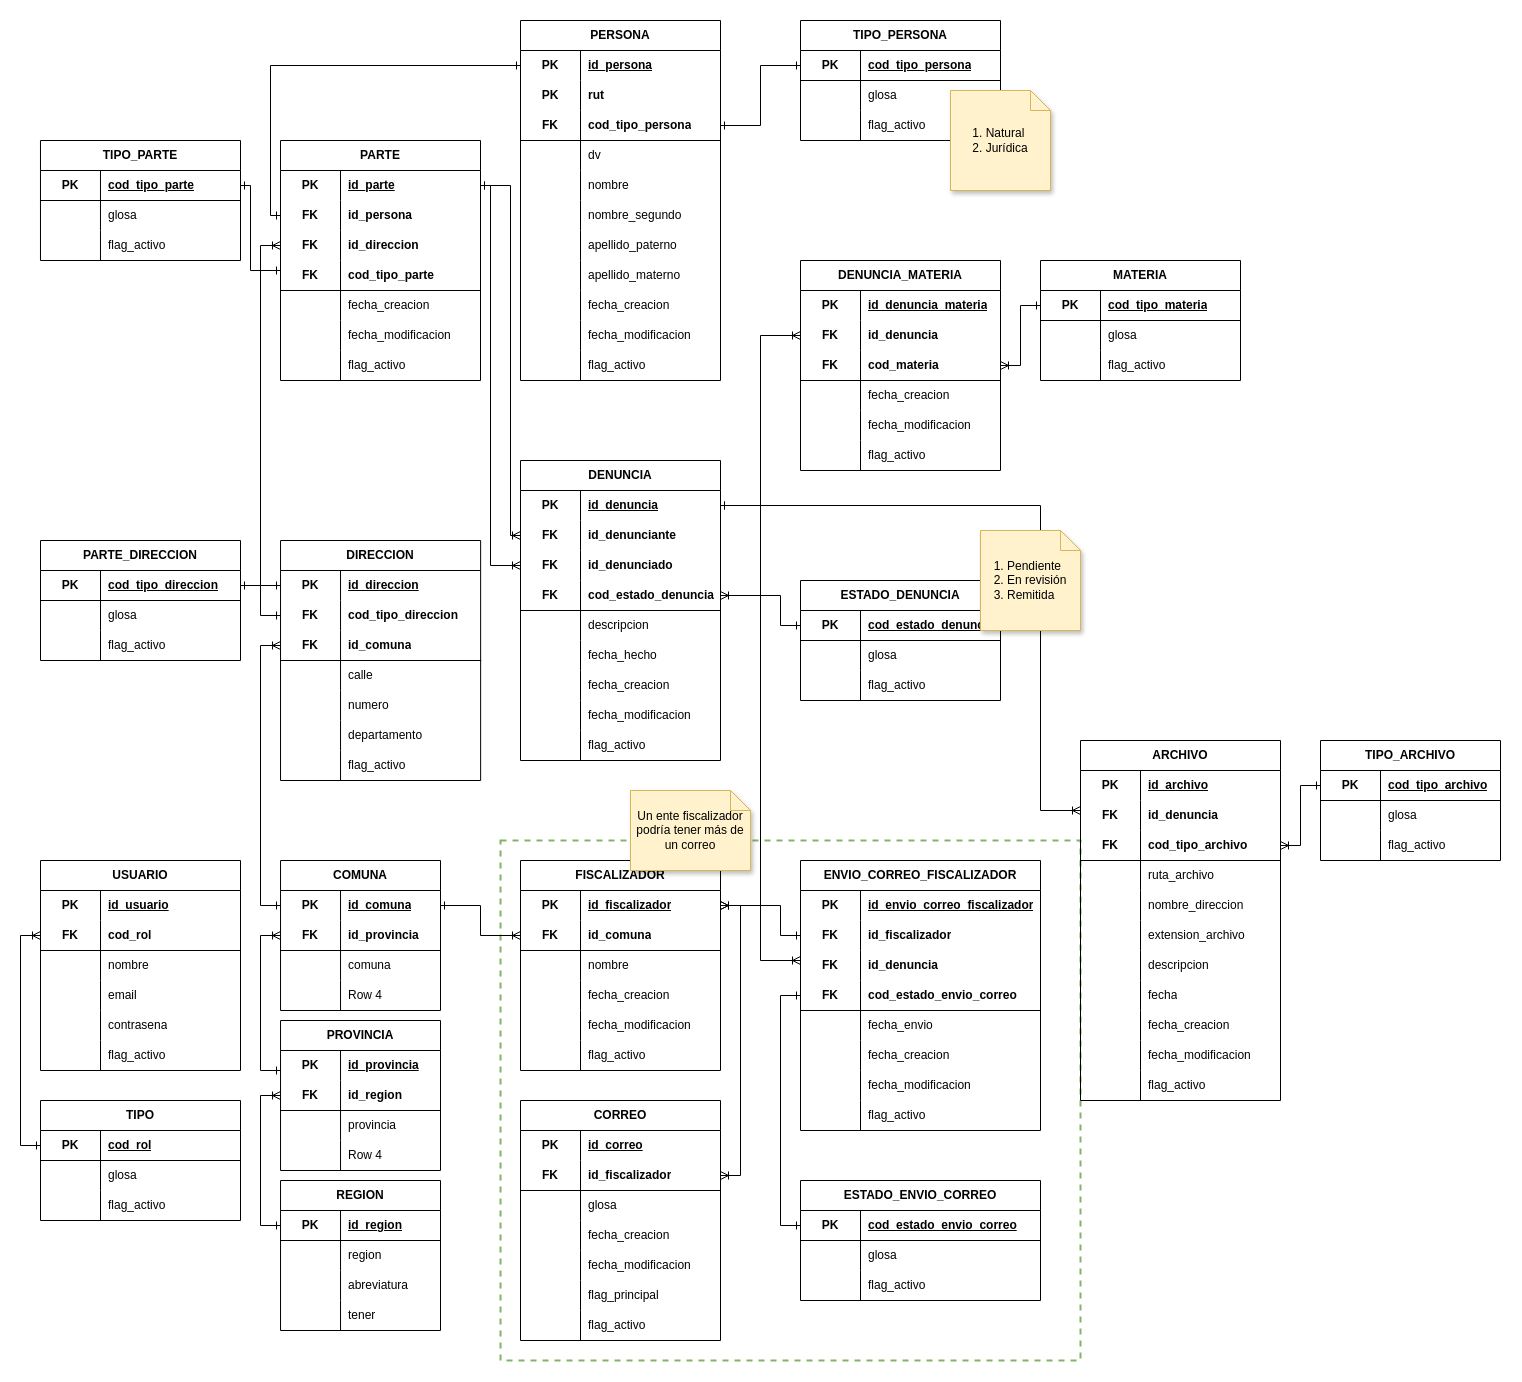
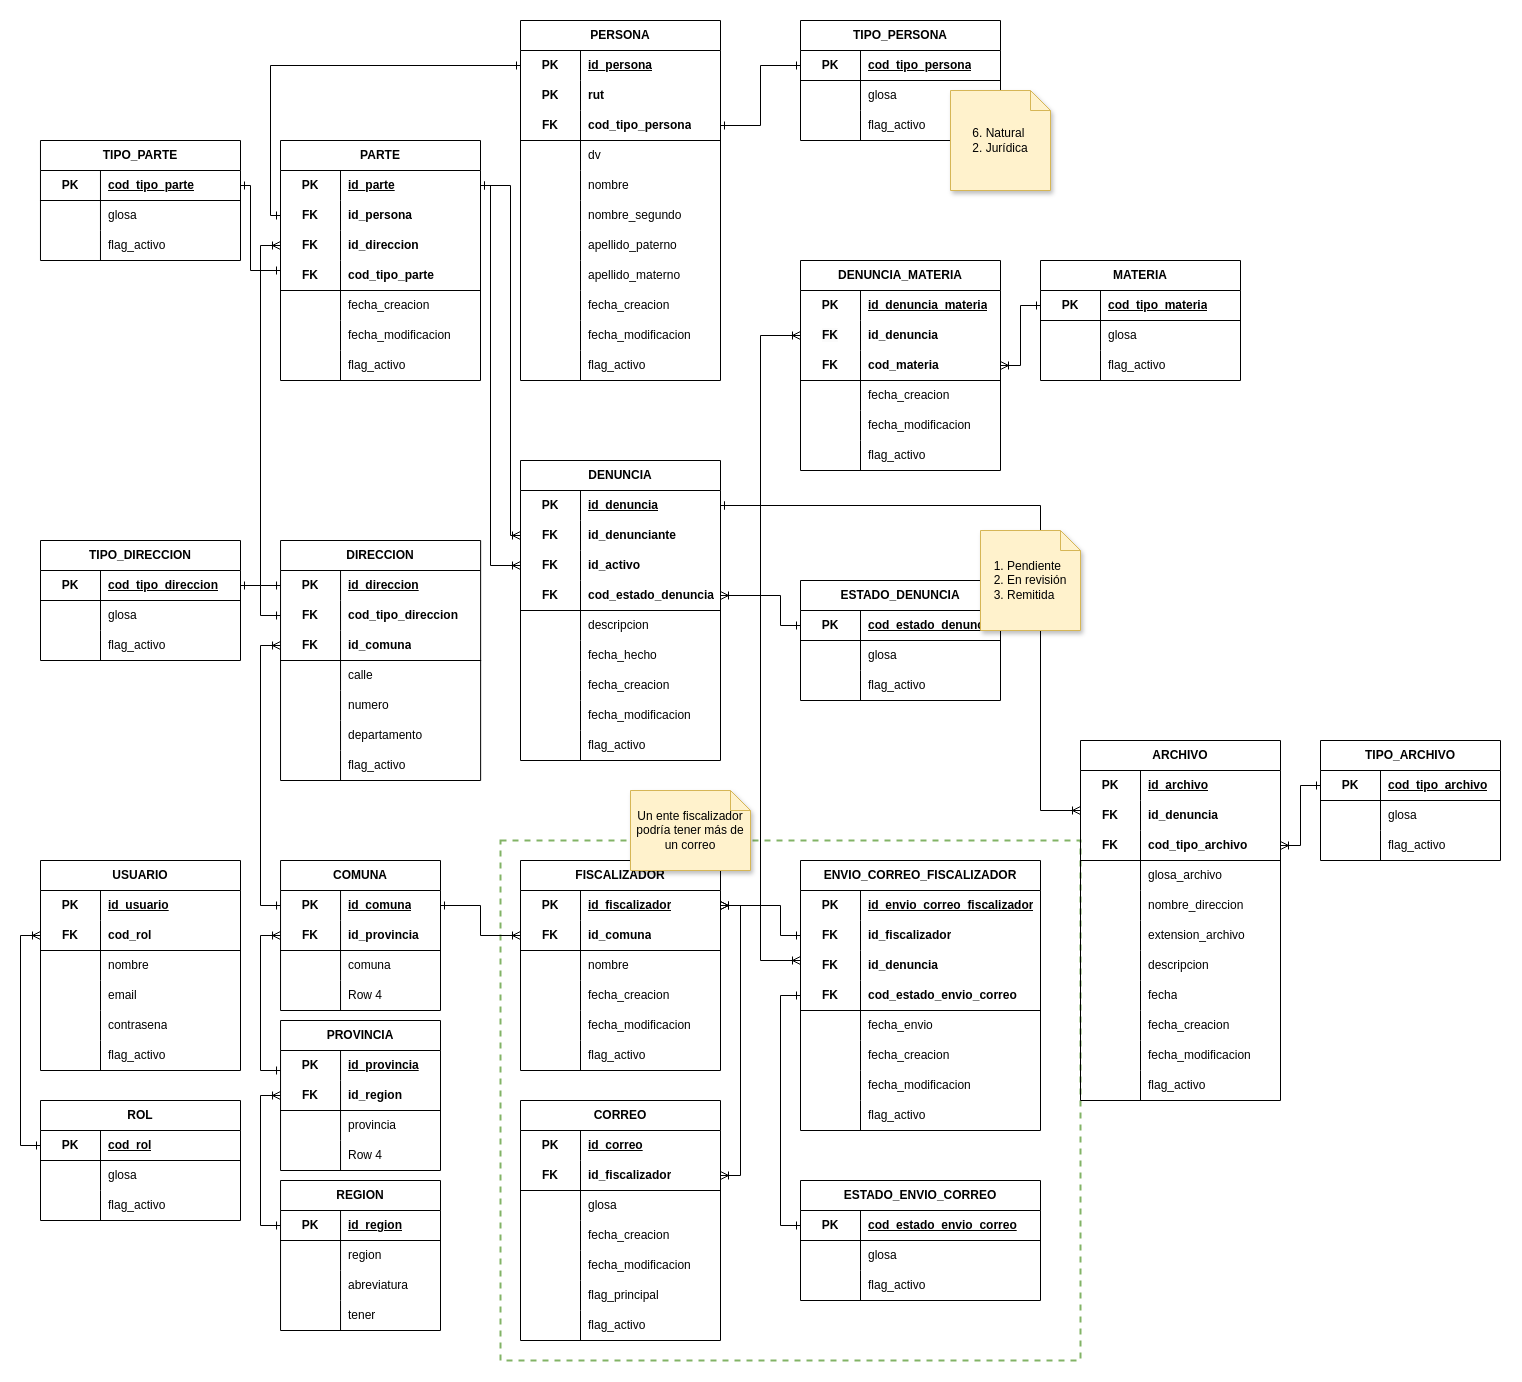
(1001, 141) -> (1001, 141)
(141, 556) -> (141, 556)
(629, 566) -> (616, 566)
(1187, 876) -> (1189, 876)
(141, 1116) -> (141, 1116)
